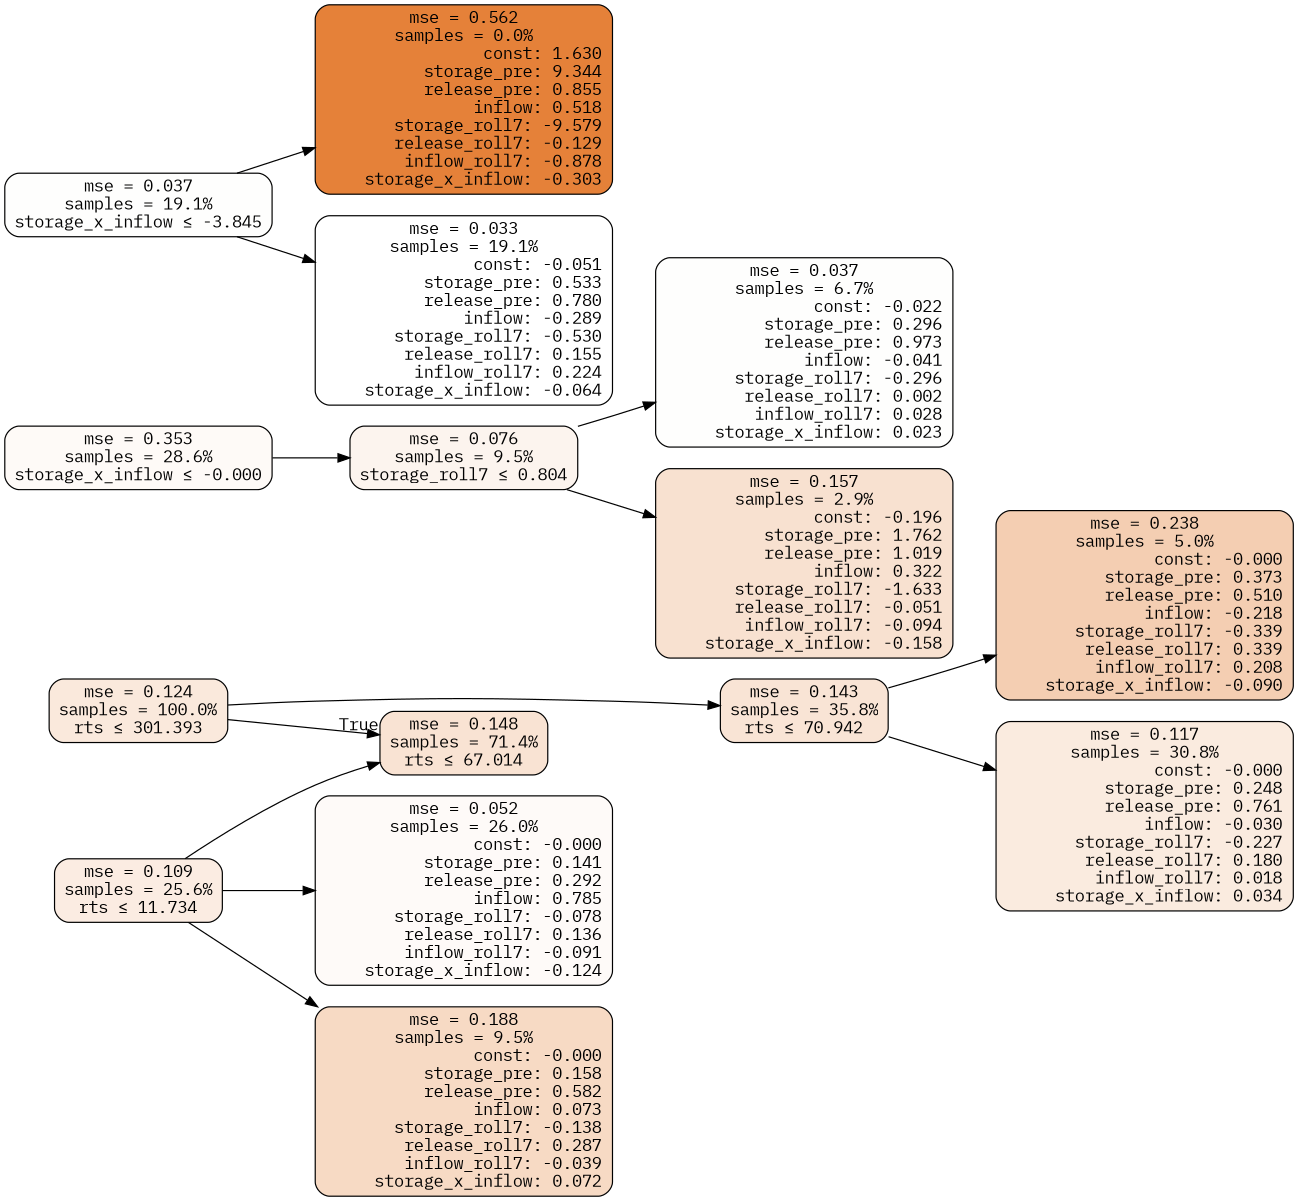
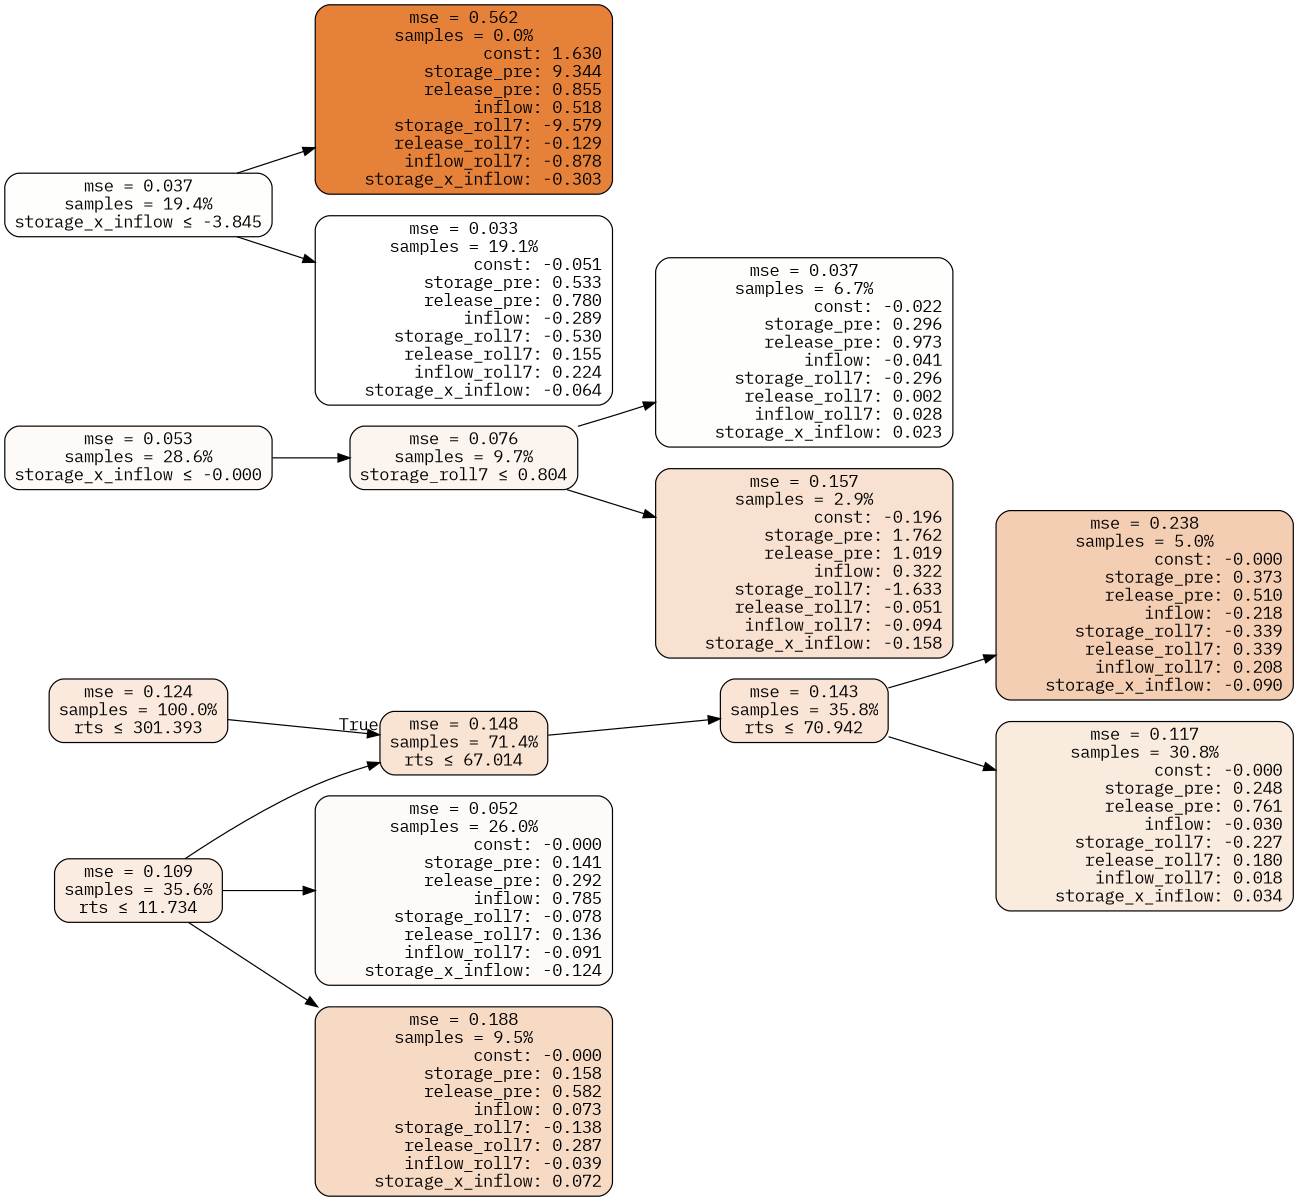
(138, 205) -> (138, 205)
(138, 458) -> (138, 458)
(464, 458) -> (464, 458)
(468, 699) -> (628, 728)
(138, 891) -> (138, 891)
